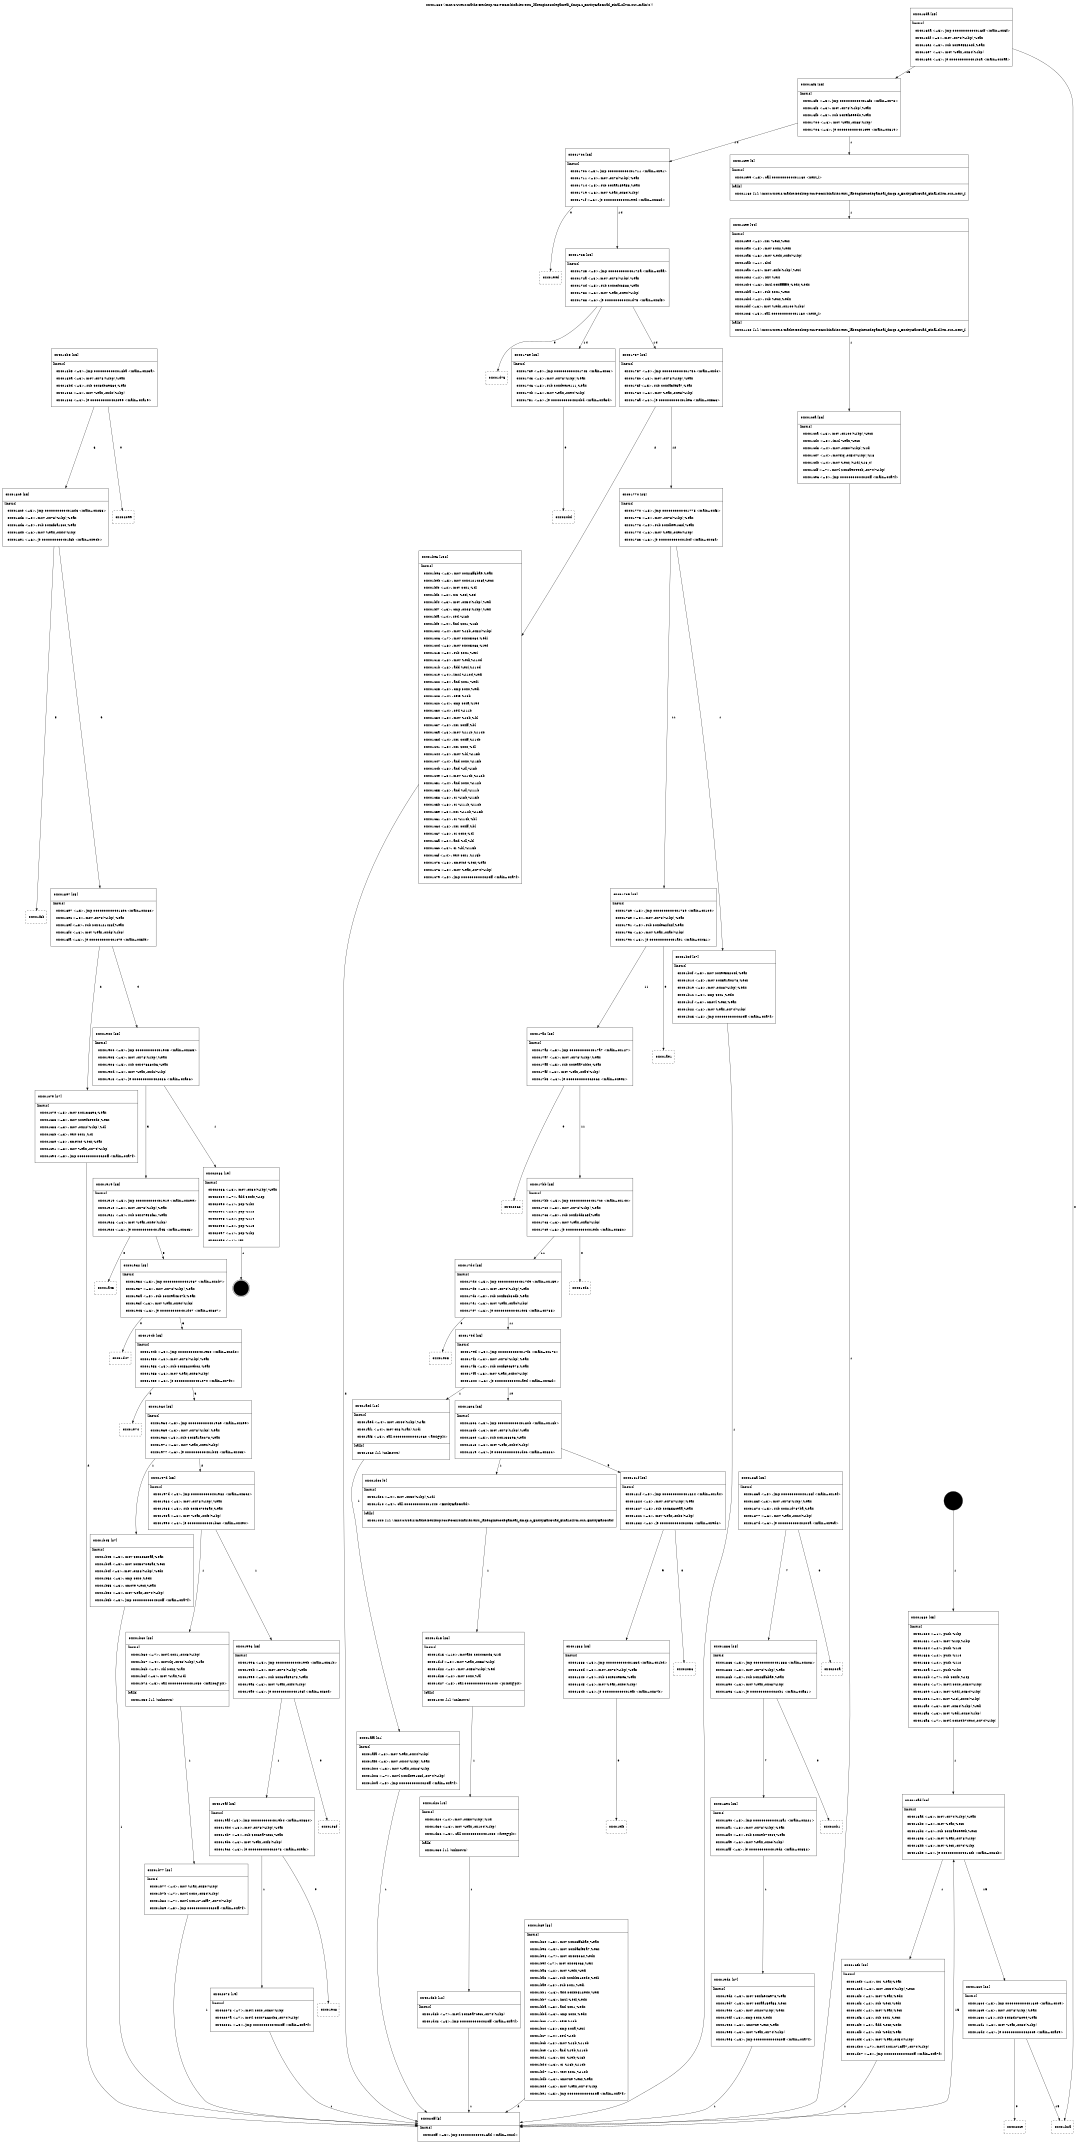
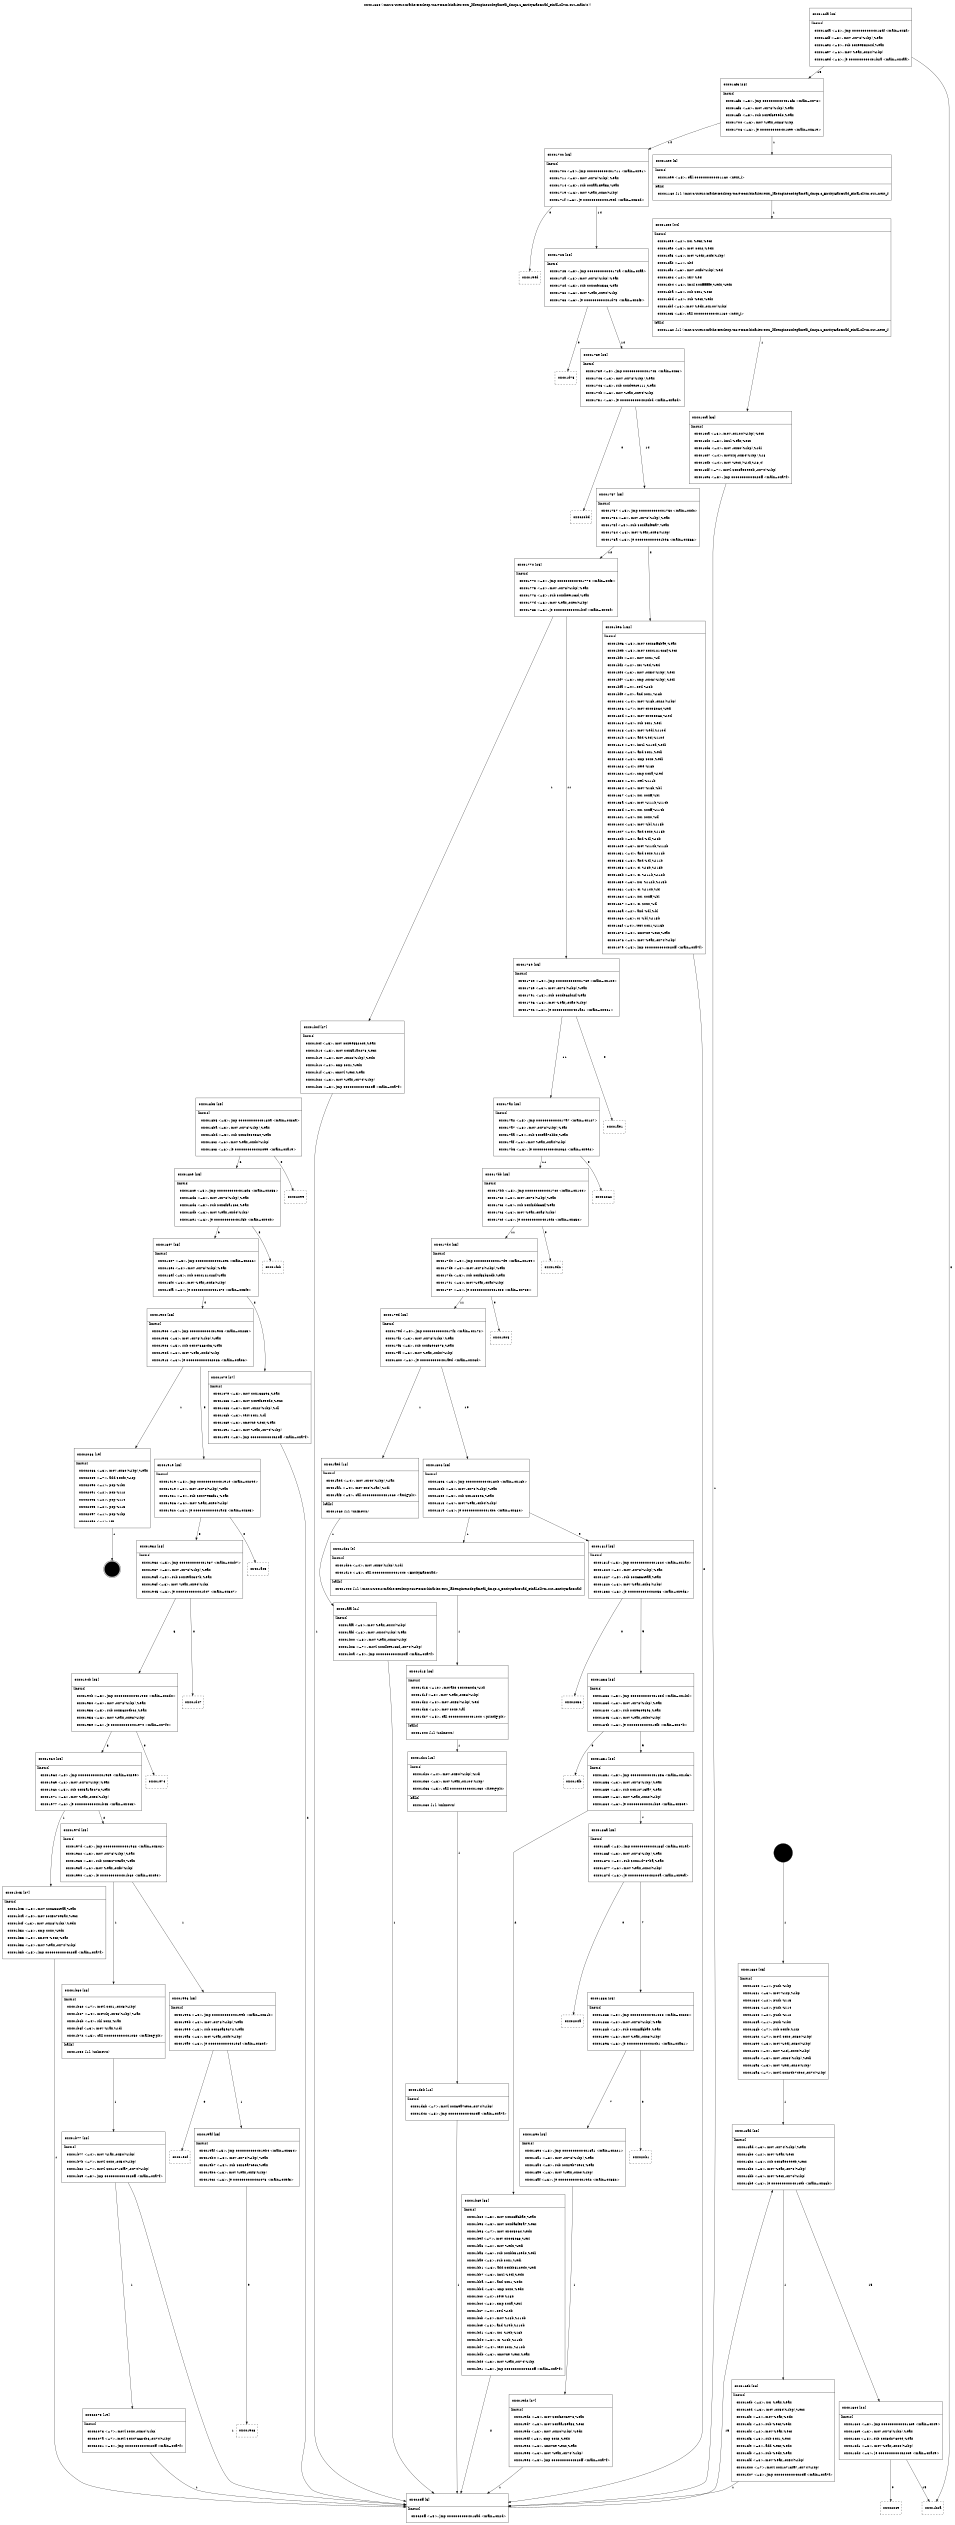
(644, 327) -> (640, 446)
none -> (641, 1782)
(262, 1921) -> (124, 2295)
